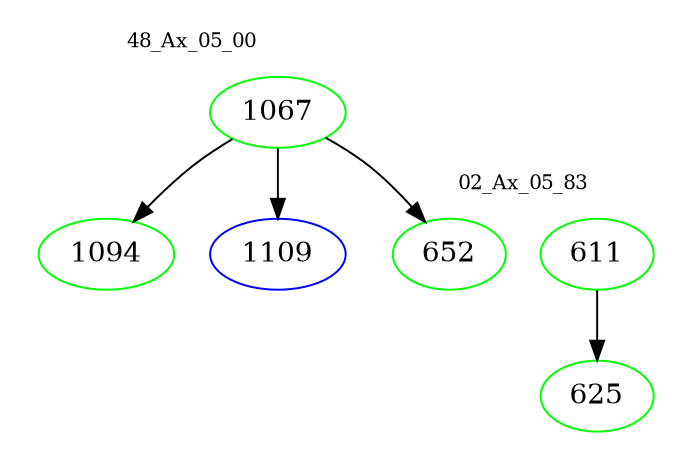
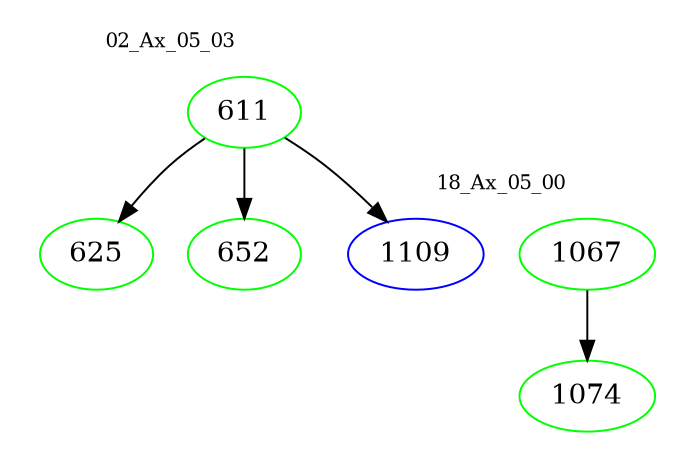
(192, 42) -> (502, 184)
(278, 174) -> (346, 183)
(389, 183) -> (244, 174)
(523, 184) -> (170, 42)
(106, 254) -> (587, 396)
